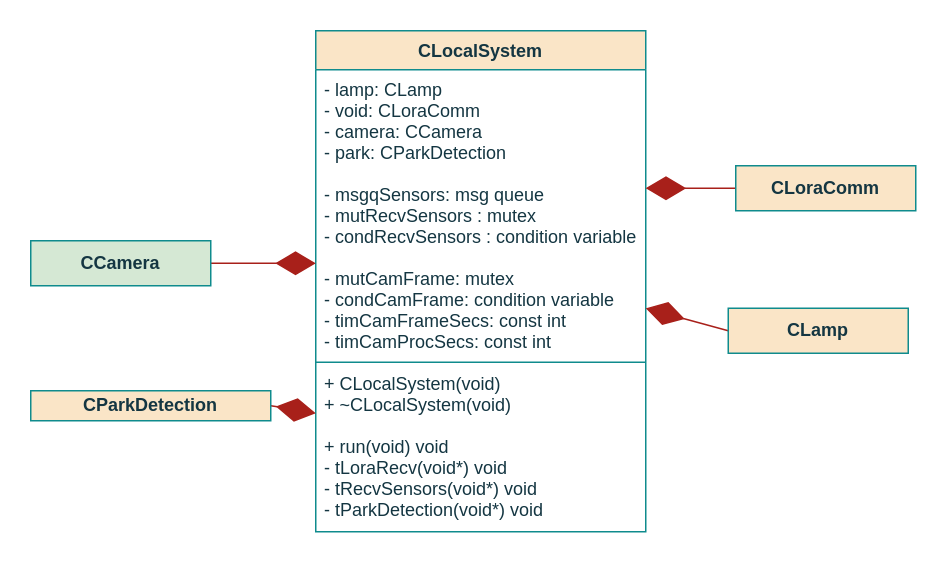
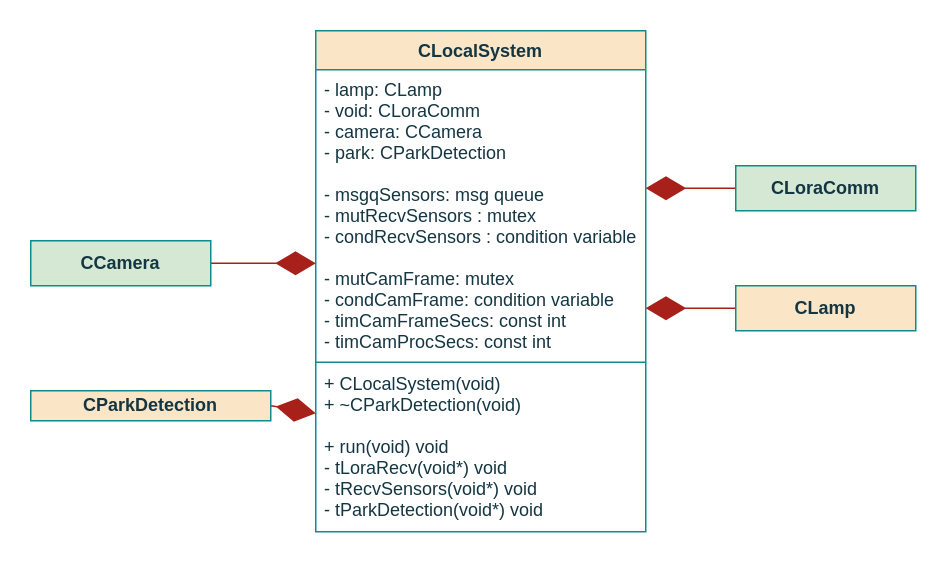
(826, 188) -> (826, 188)
(818, 331) -> (826, 308)
(418, 384) -> (418, 384)
